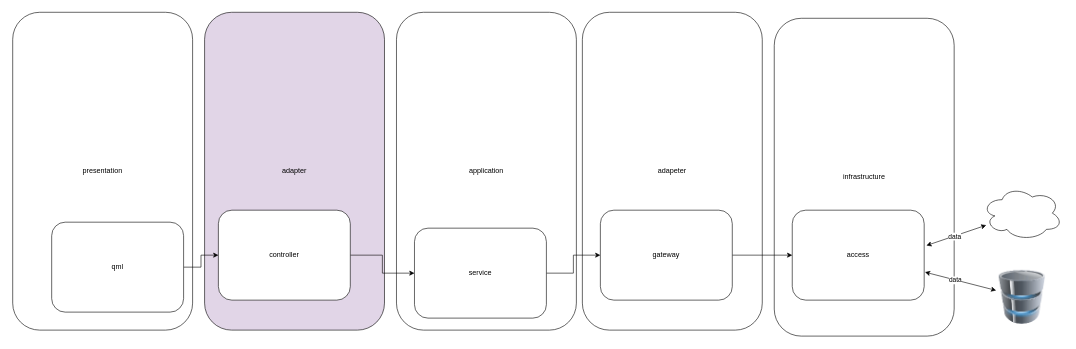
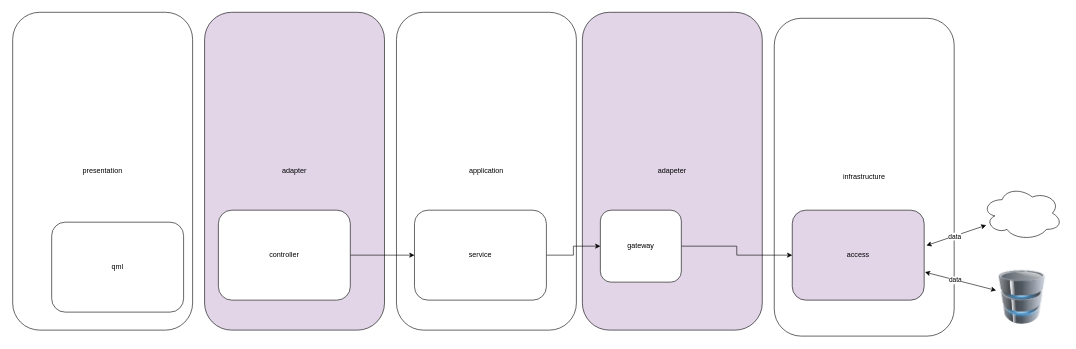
(672, 171) -> (672, 171)
(201, 255) -> none
(666, 255) -> (641, 246)
(858, 255) -> (858, 255)
(480, 273) -> (480, 255)
